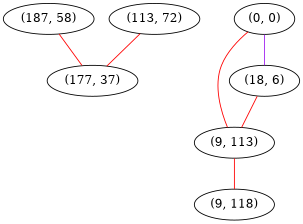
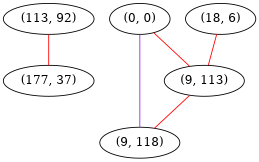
(49, 19) -> none
(154, 19) -> (49, 19)
(264, 50) -> (140, 81)
